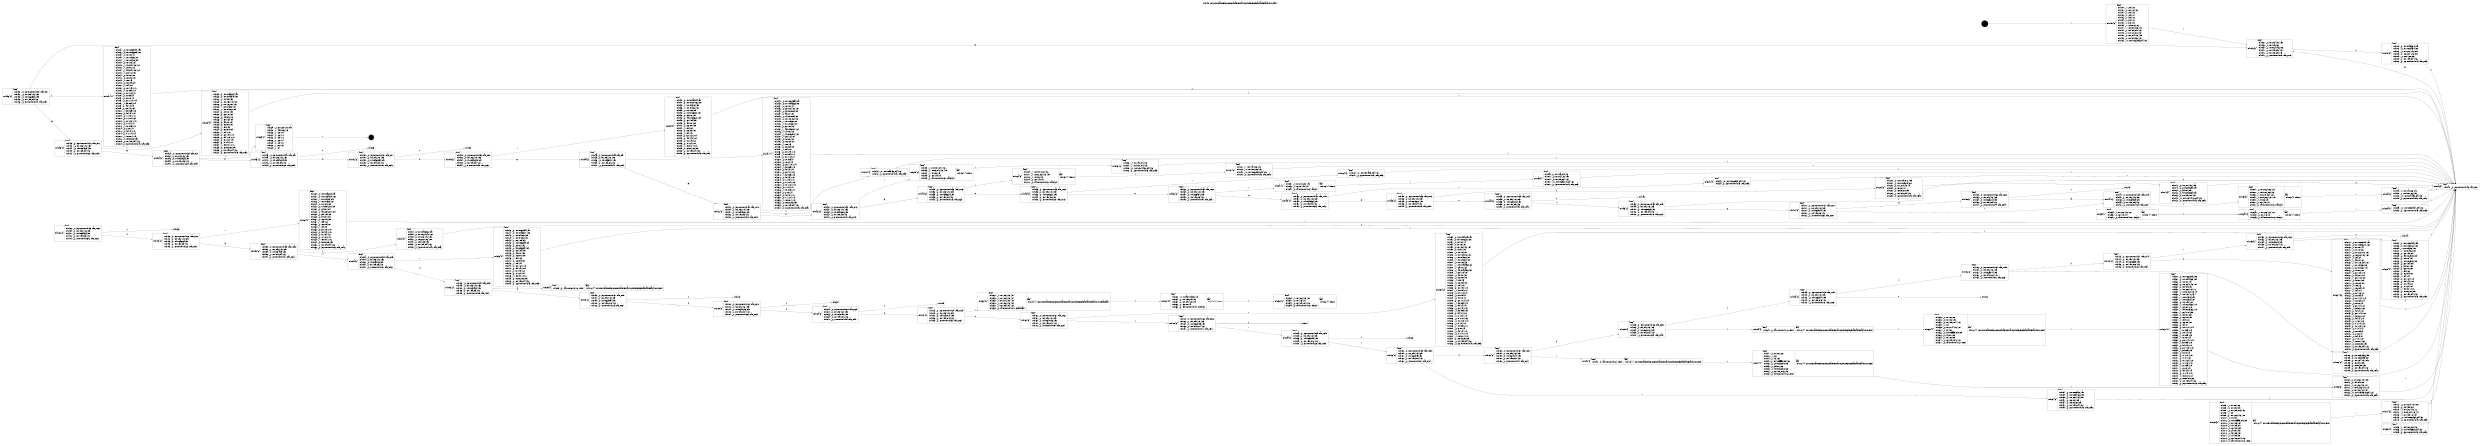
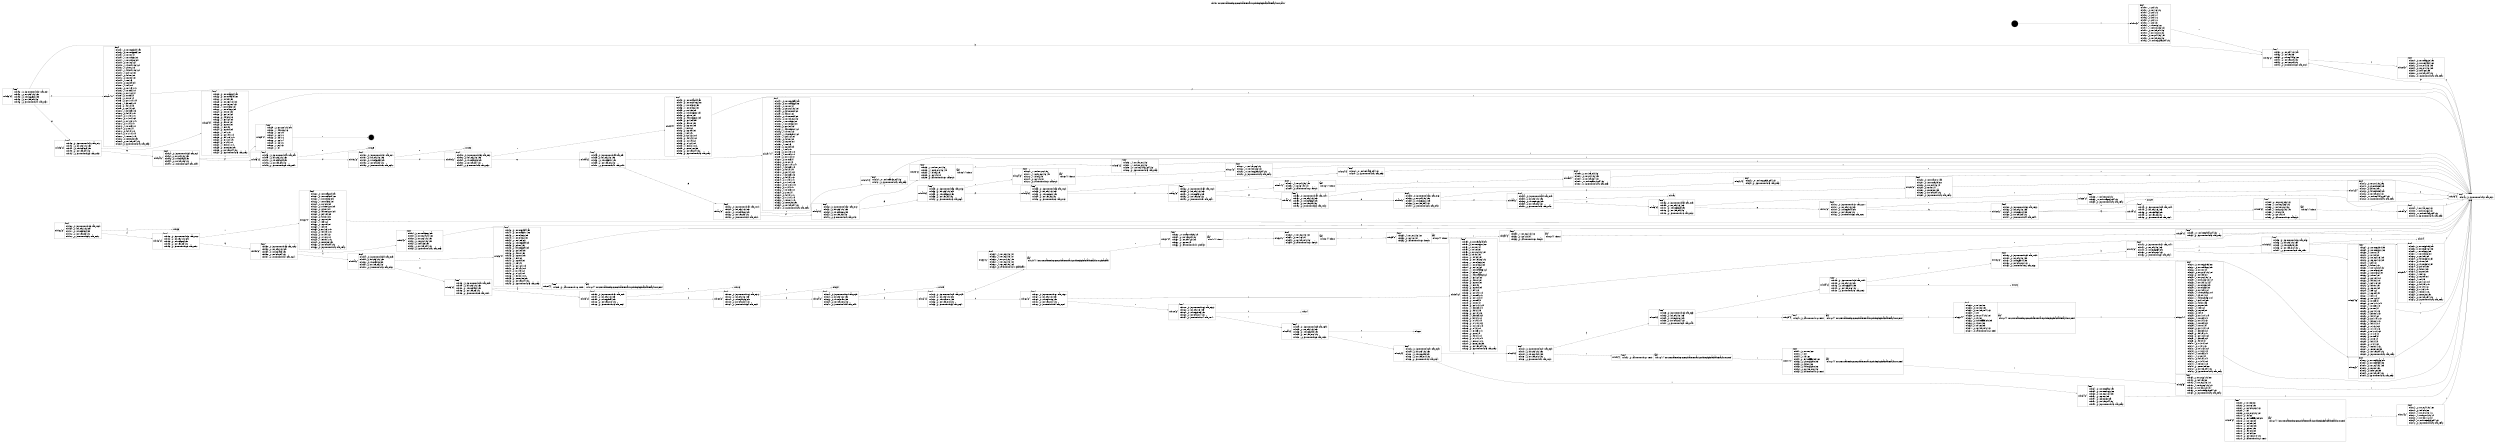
(1970, 212) -> (1972, 202)
none -> (1361, 238)
